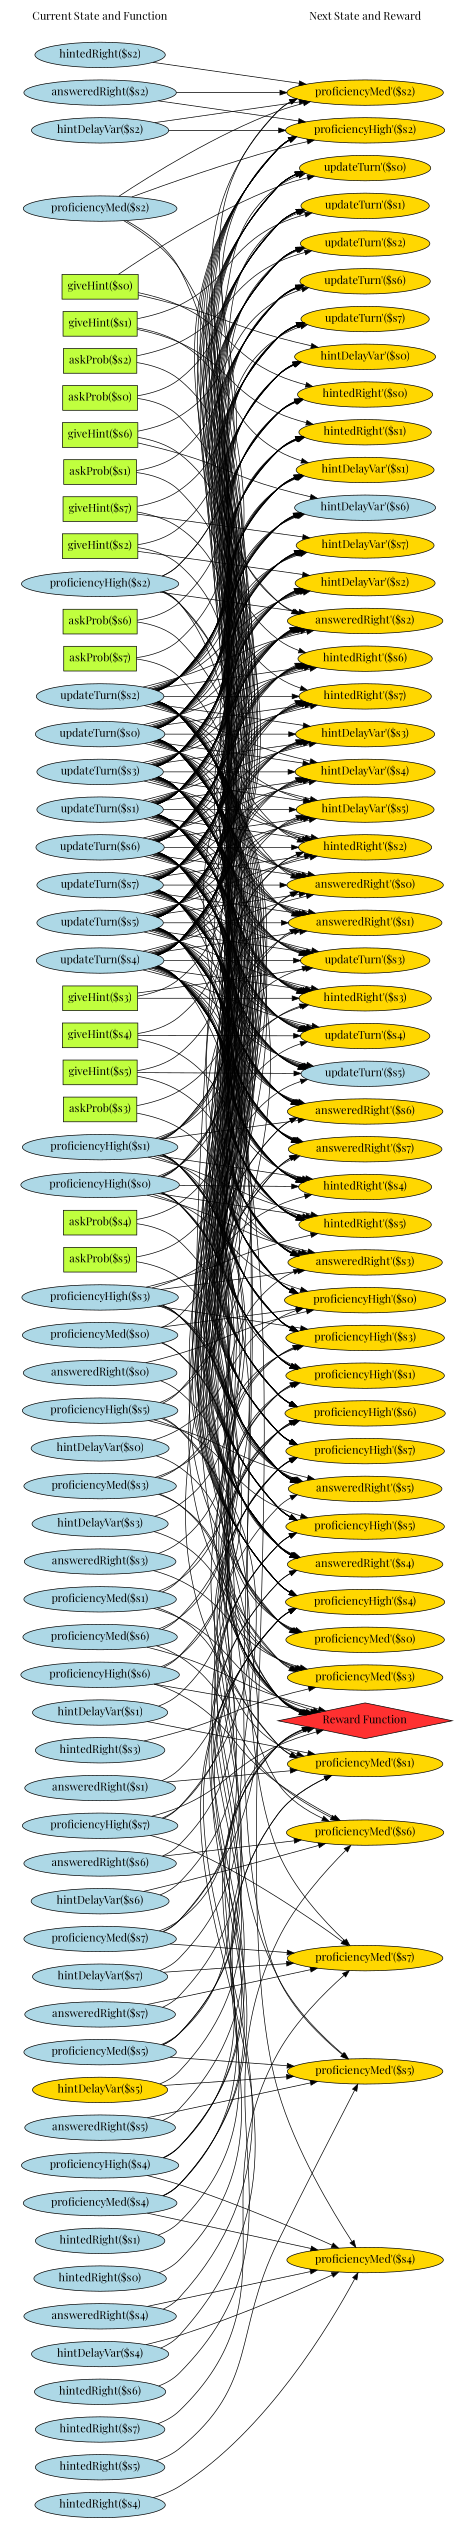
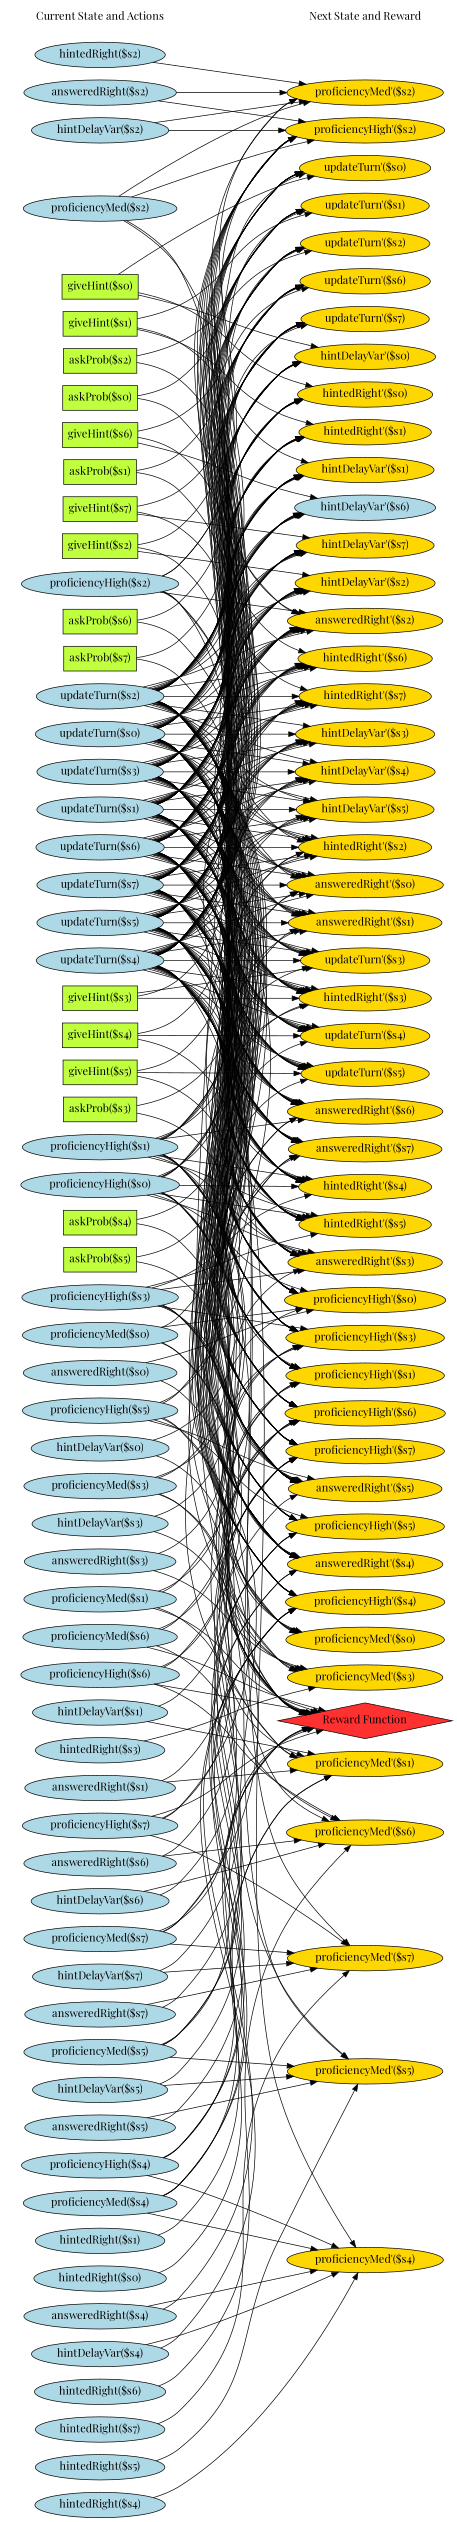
(100, 17) -> (100, 17)
(365, 1074) -> (365, 1074)
(229, 1163) -> none
(100, 2090) -> (100, 2090)
